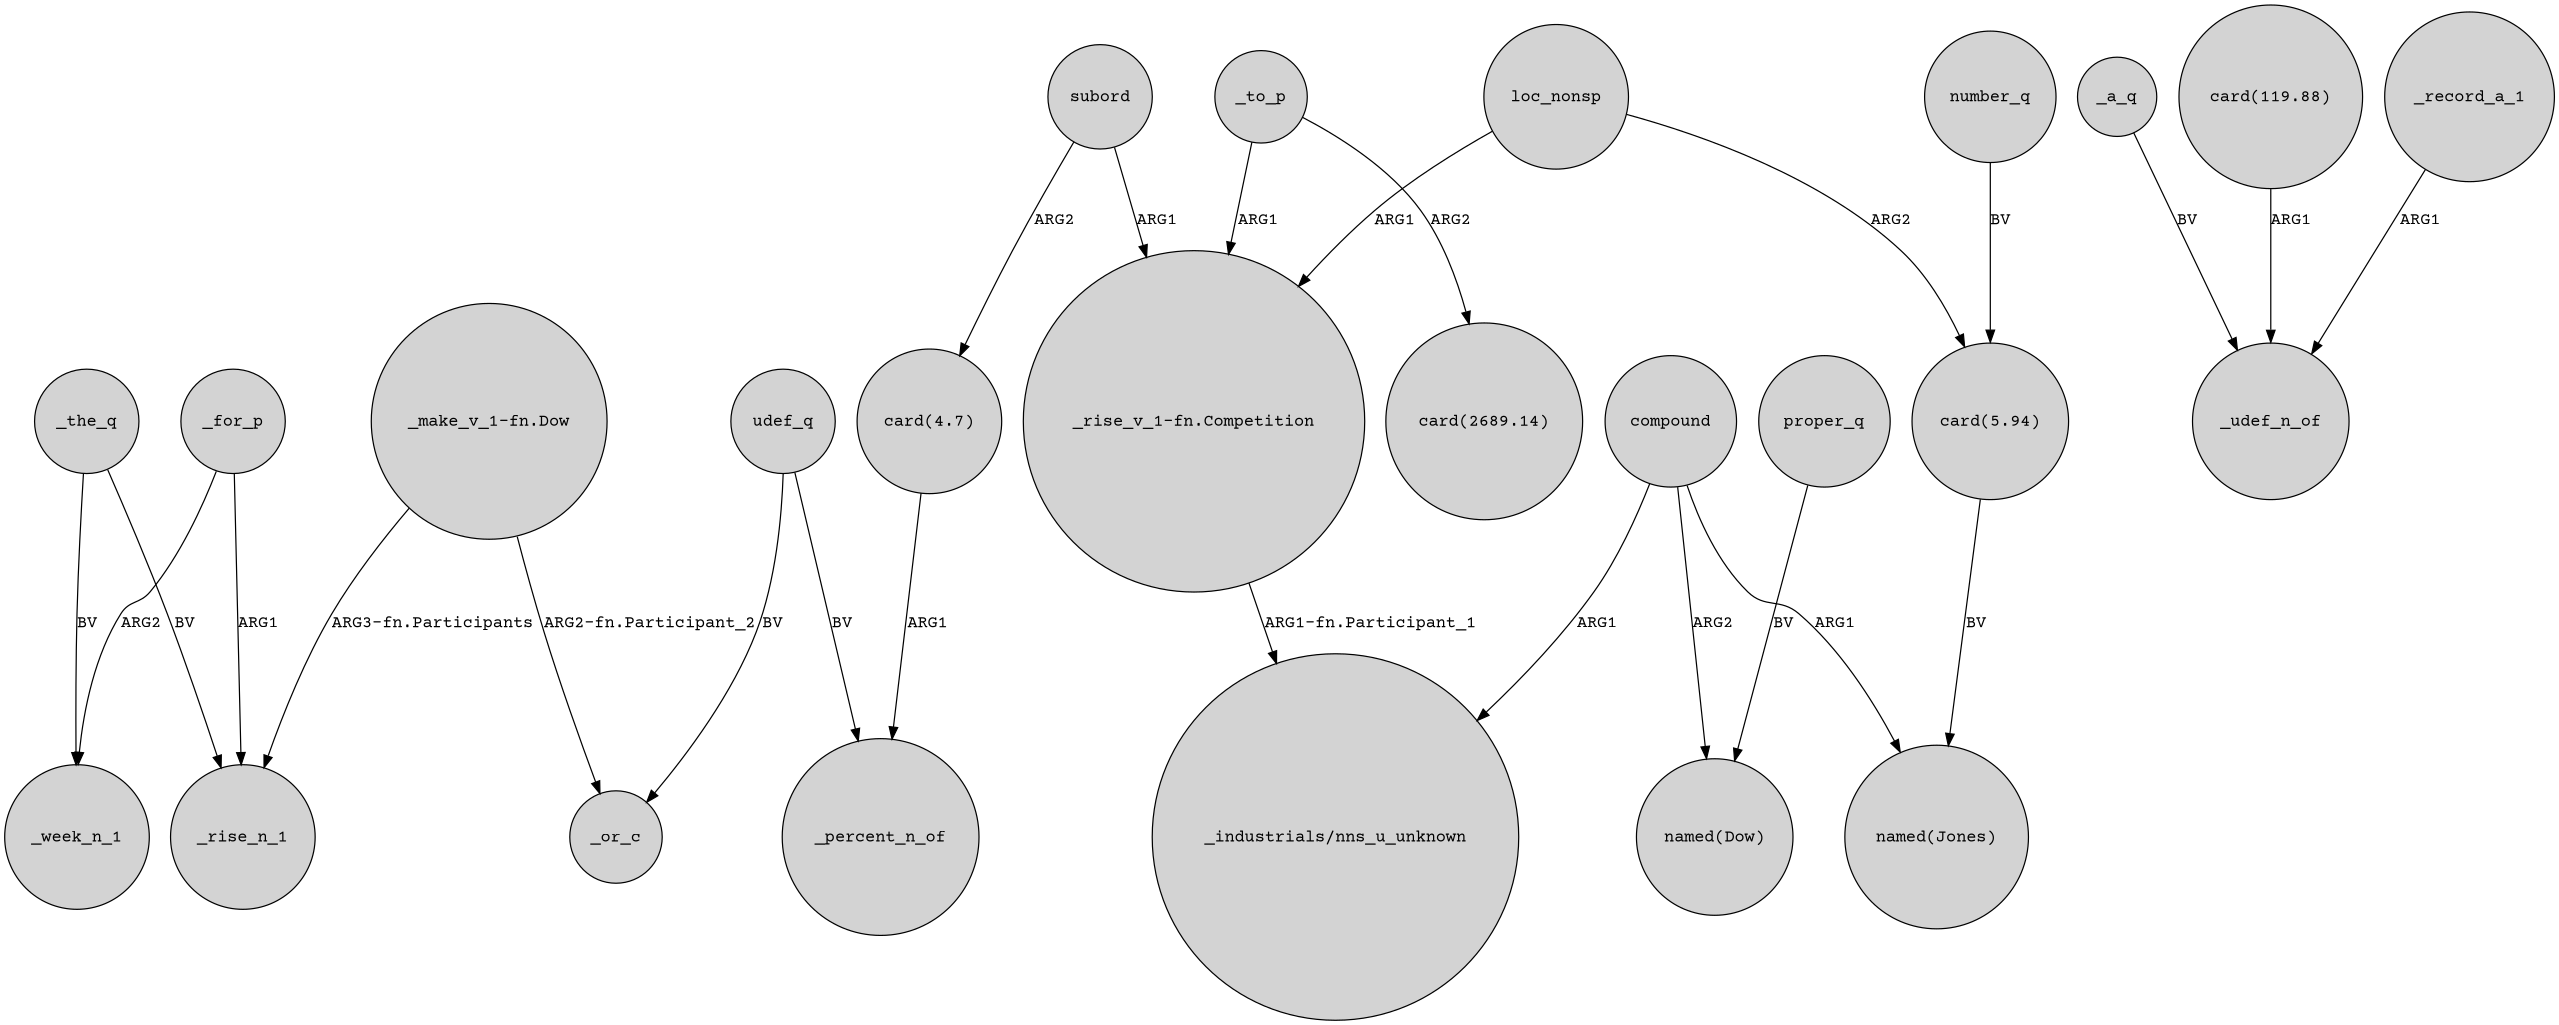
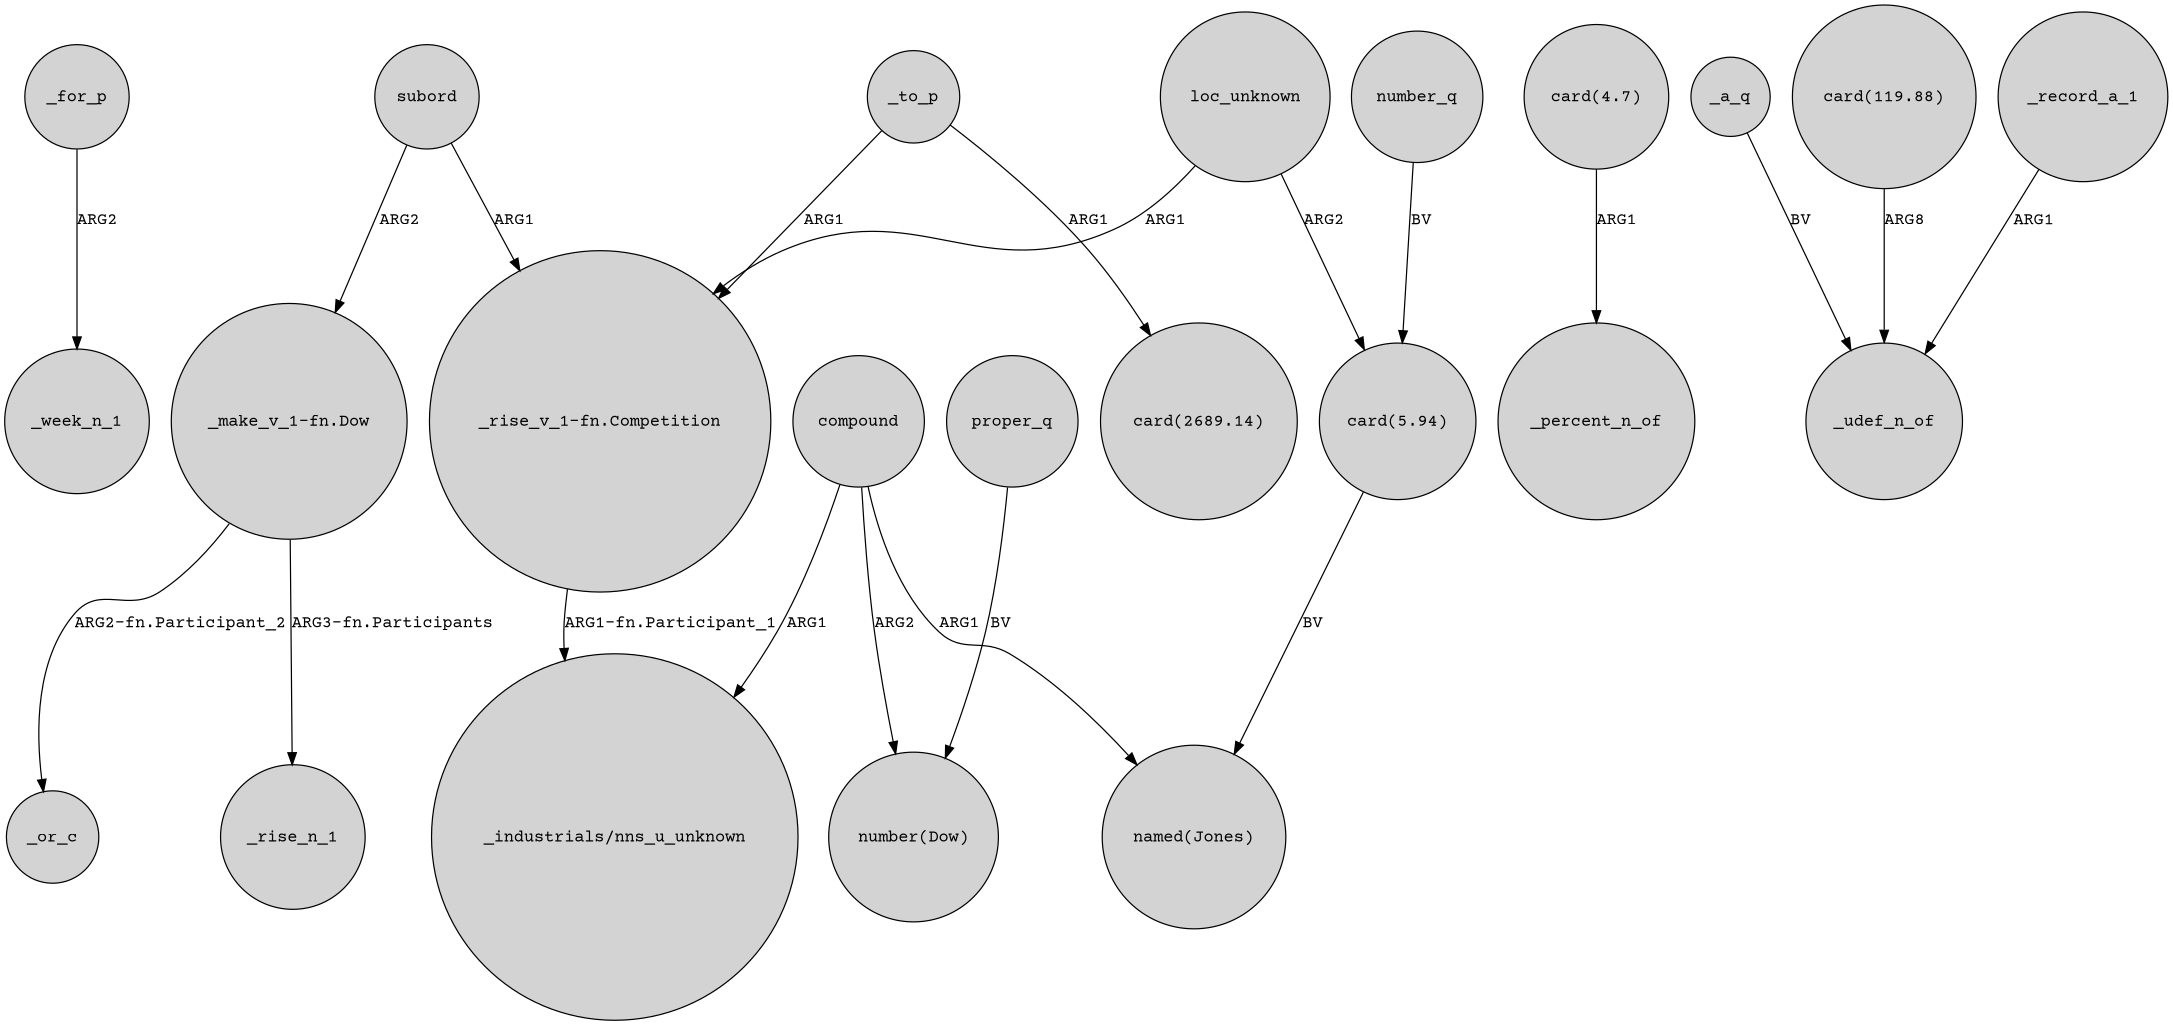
(1556, 97) -> (1245, 97)
(1451, 220) -> (1089, 220)
(2291, 220) -> (1905, 220)
(1017, 242) -> (373, 223)
(87, 421) -> none
(783, 421) -> none
(238, 613) -> none
(1715, 837) -> (914, 837)
